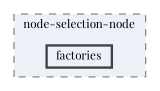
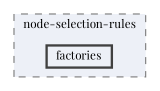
(80, 25) -> (80, 25)
